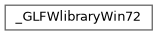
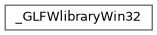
(79, 18) -> (79, 18)
